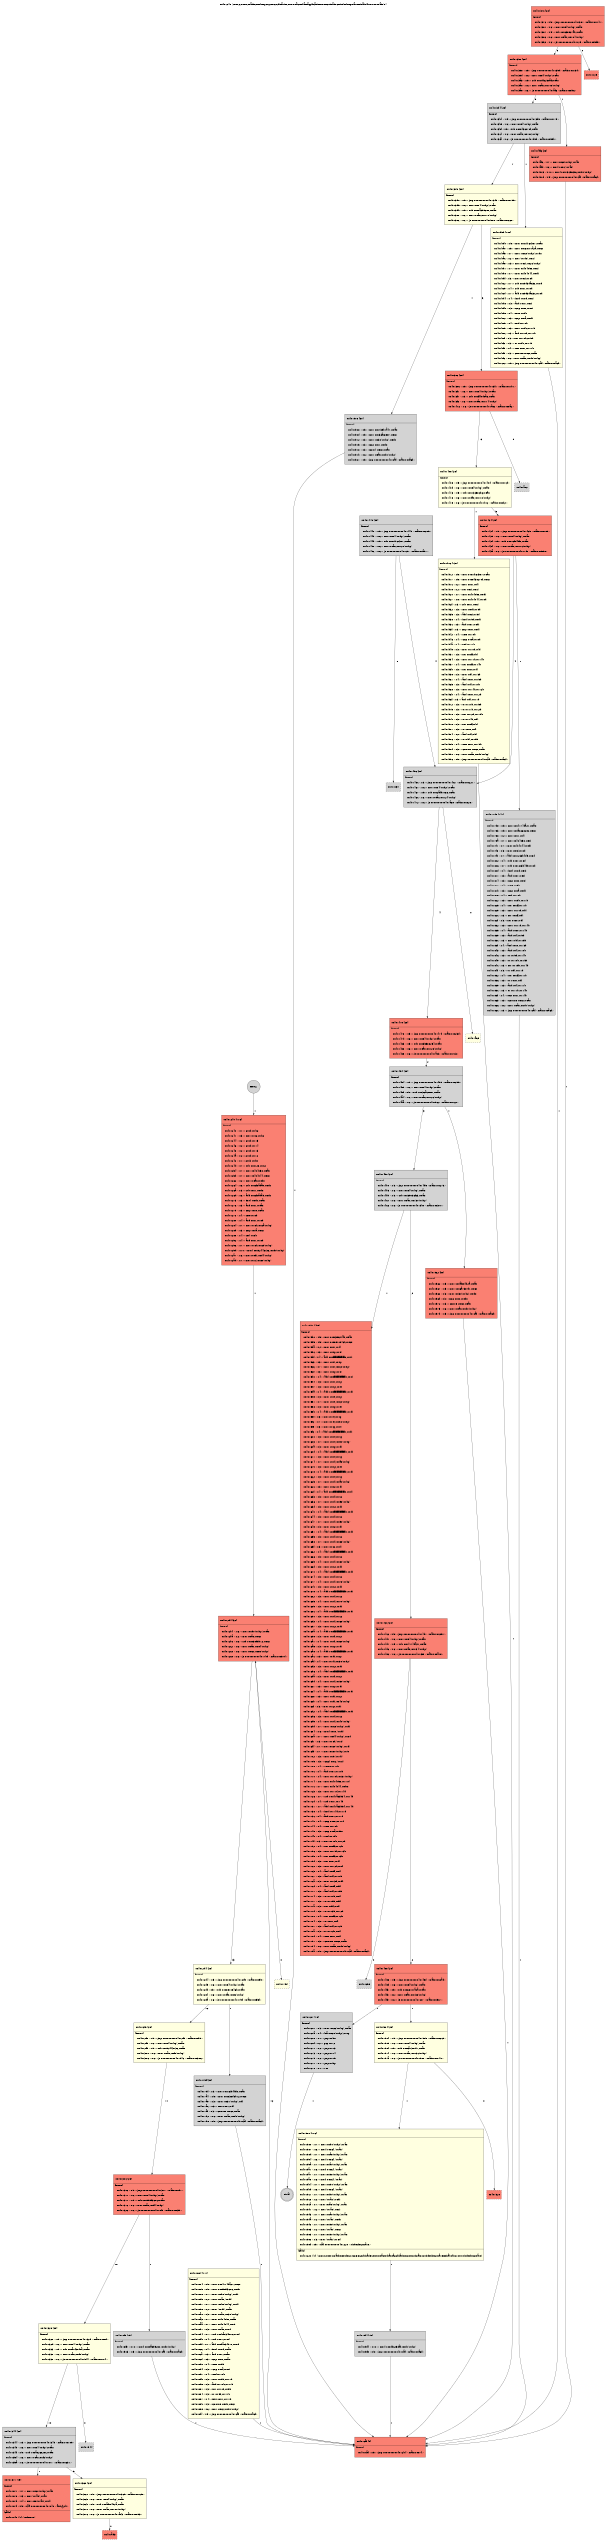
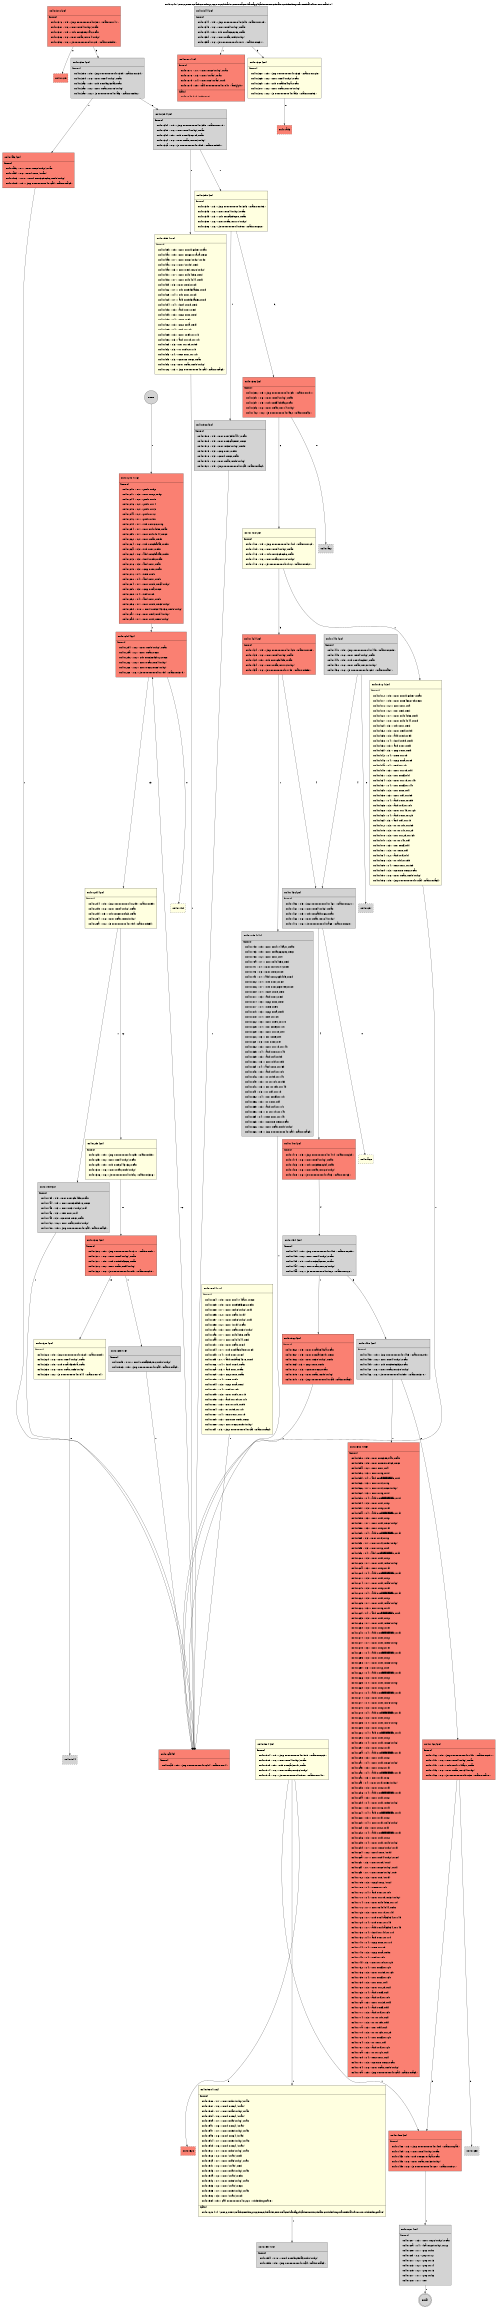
(544, 75) -> (108, 78)
(254, 1087) -> (151, 397)
(411, 2013) -> (296, 1983)
(57, 2395) -> none
(390, 2396) -> none
